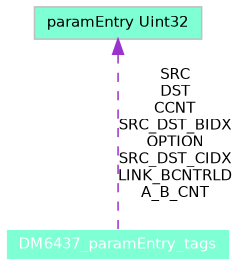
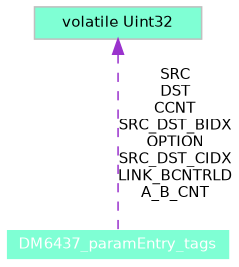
(118, 23) -> (118, 23)
